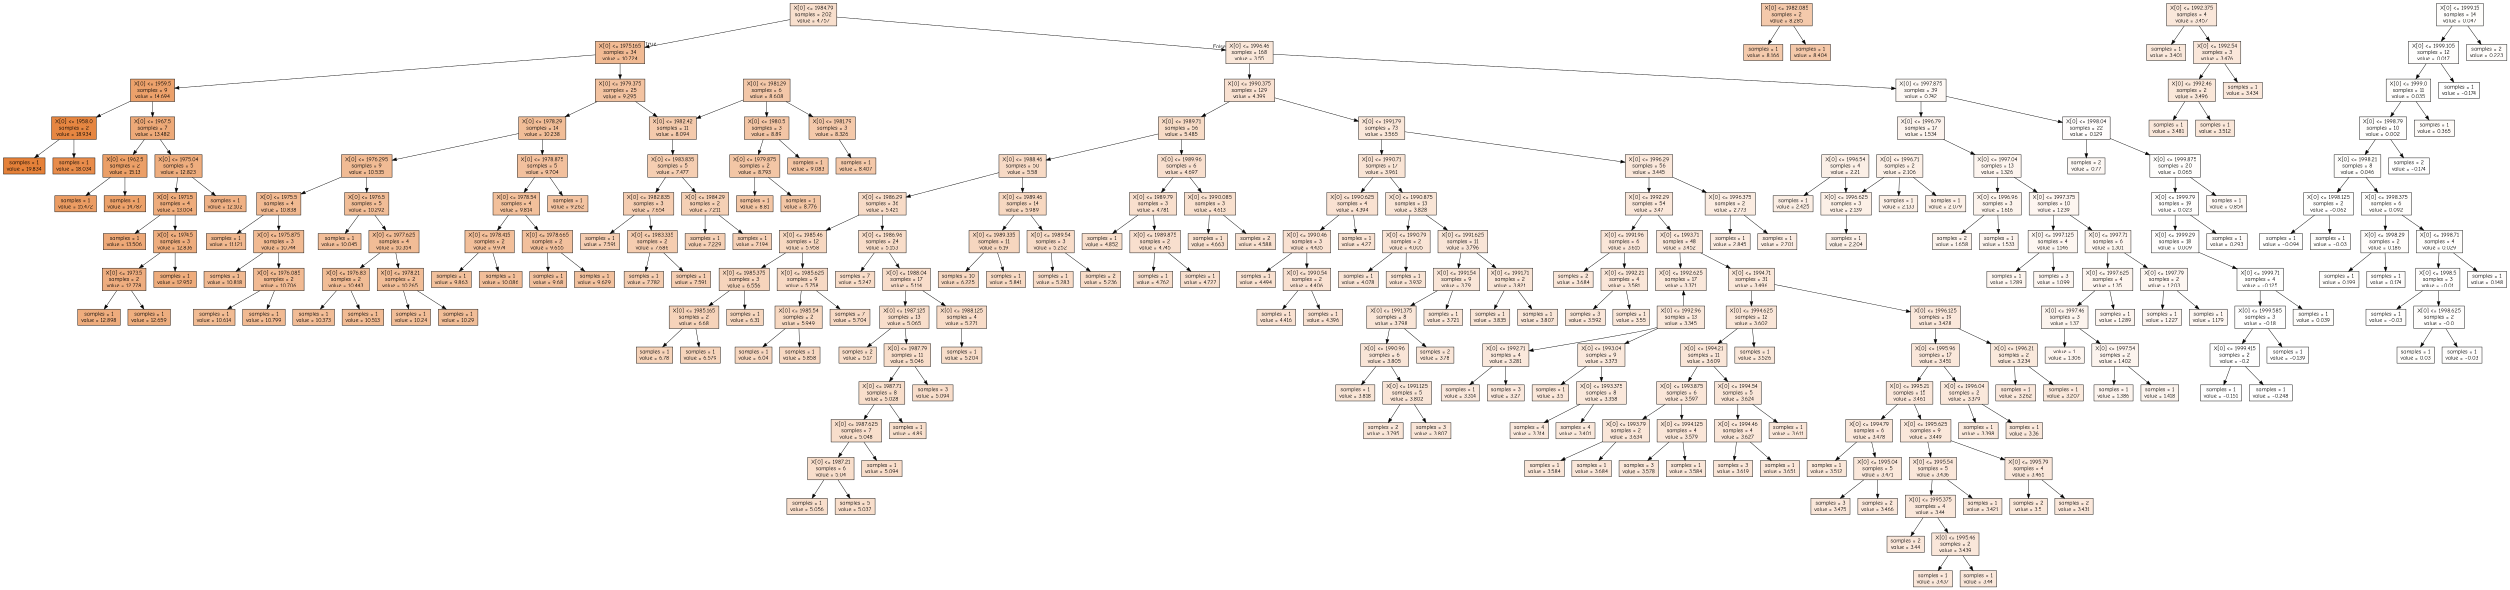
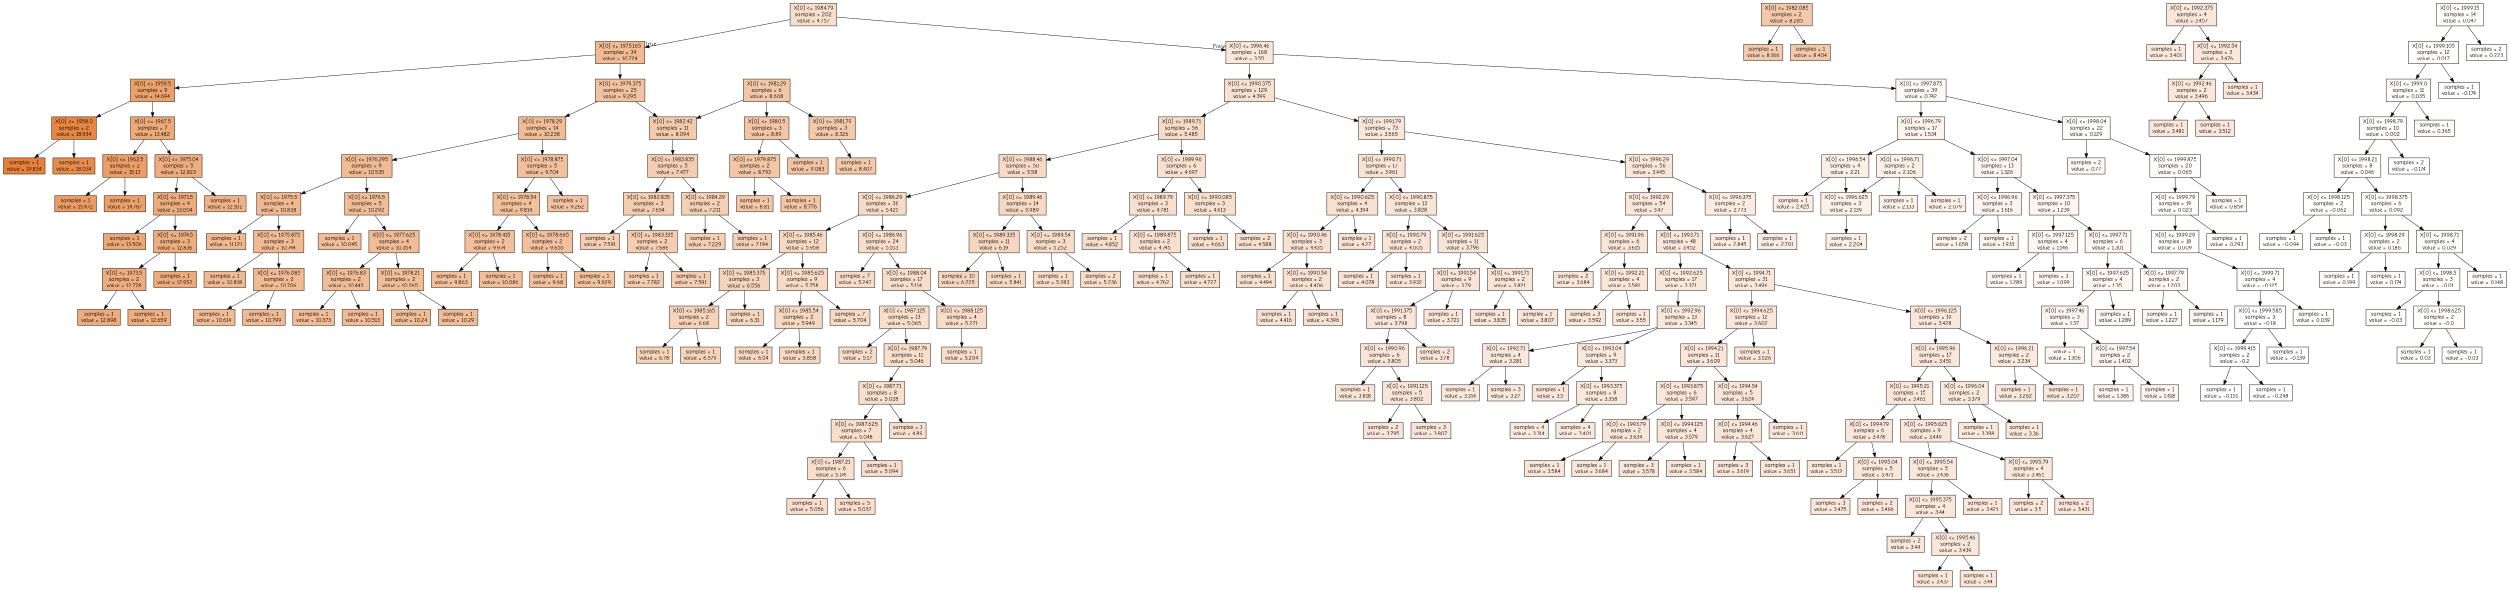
none -> (1885, 146)
(1999, 242) -> (1999, 242)
(1684, 300) -> (1678, 296)
(933, 393) -> none
